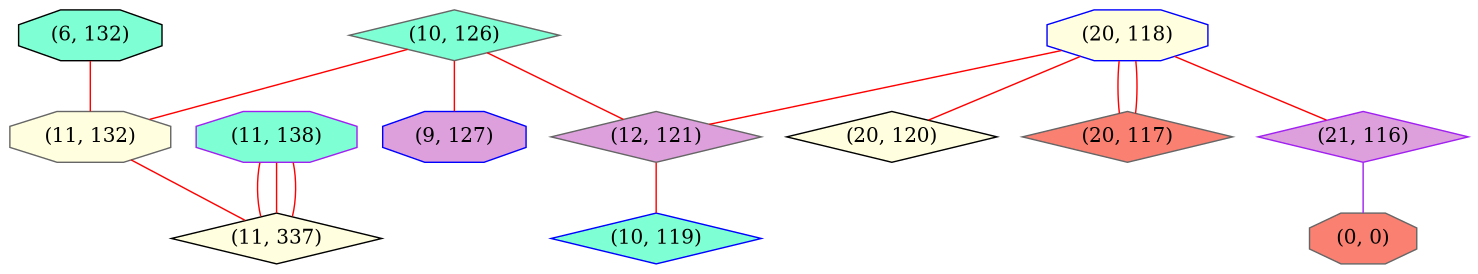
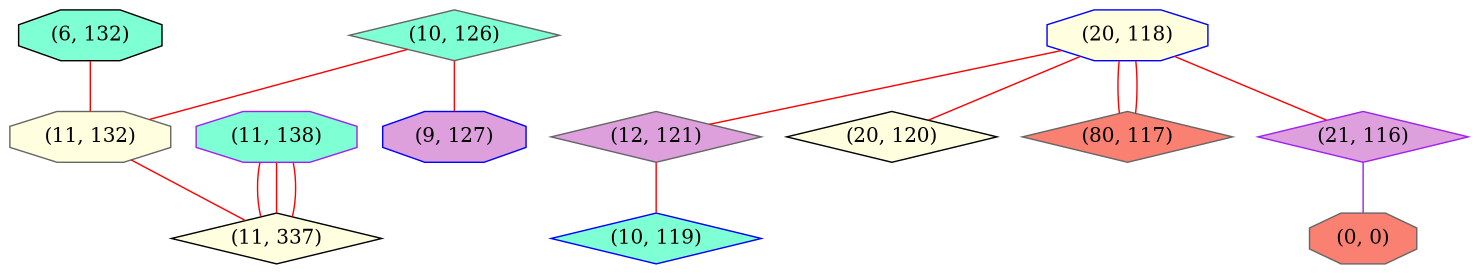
(555, 86) -> none
(1127, 137) -> (1127, 137)
